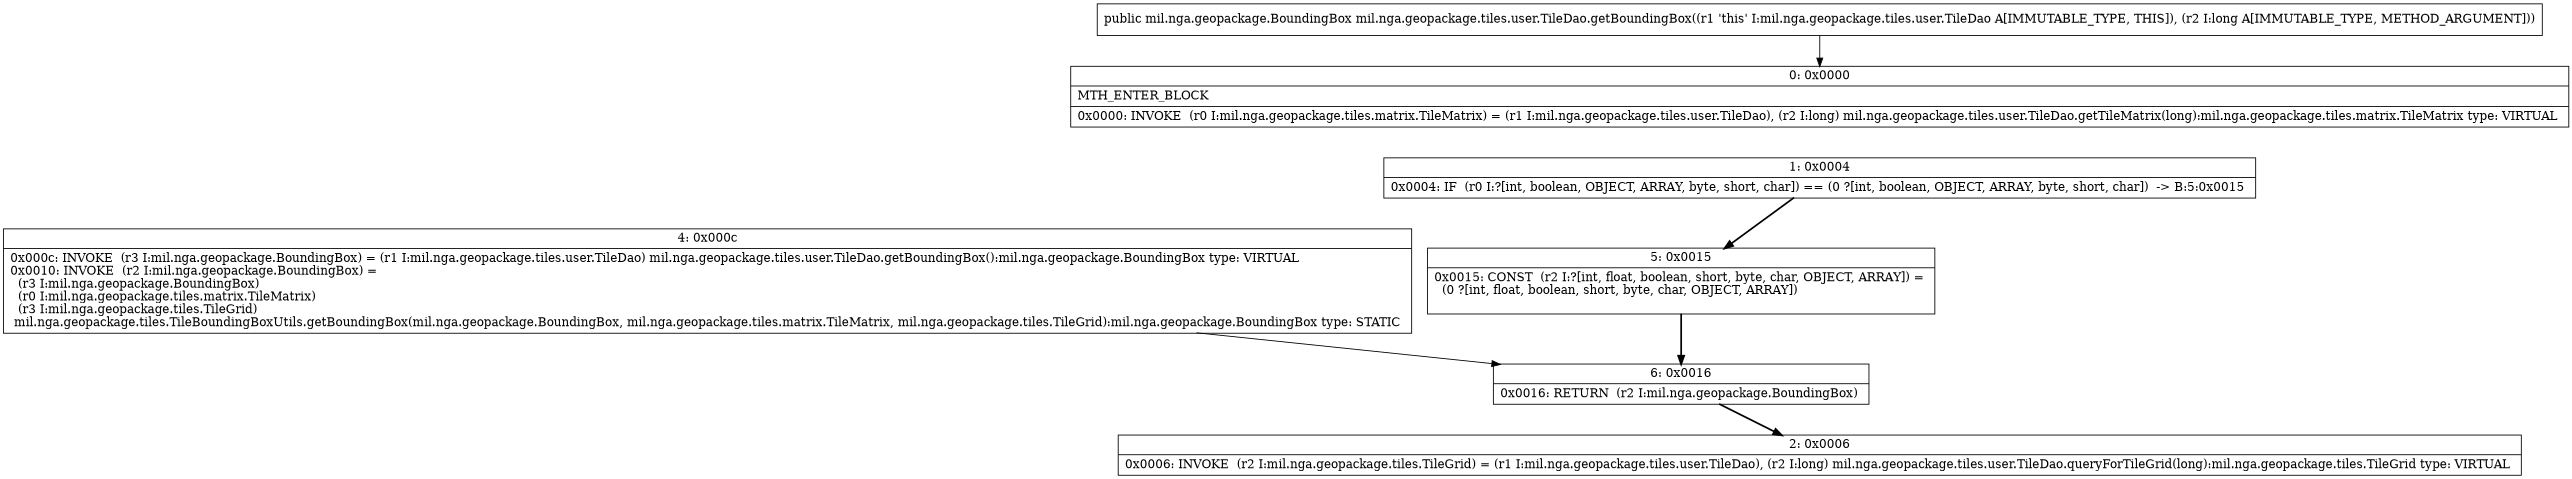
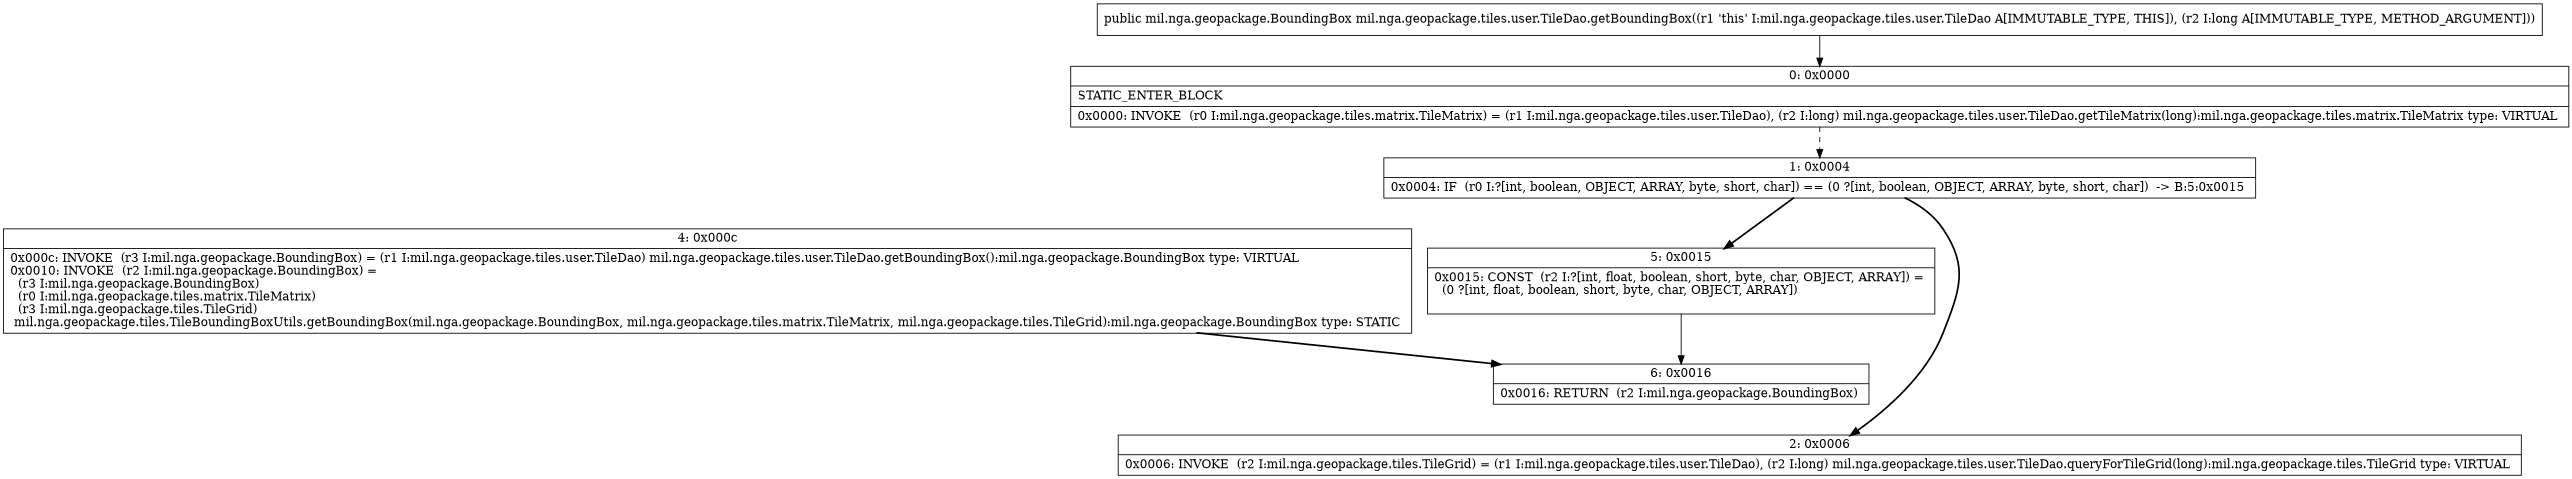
(1143, 96) -> (1150, 96)
none -> (1820, 138)
(1681, 335) -> (1681, 335)
(1344, 348) -> (1344, 348)
(1747, 418) -> (1948, 319)
